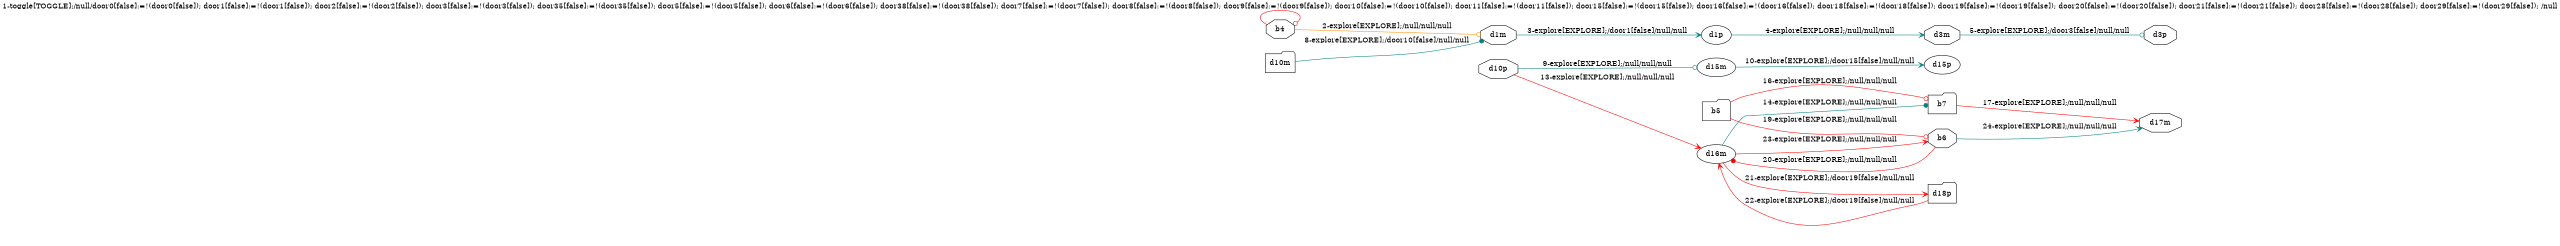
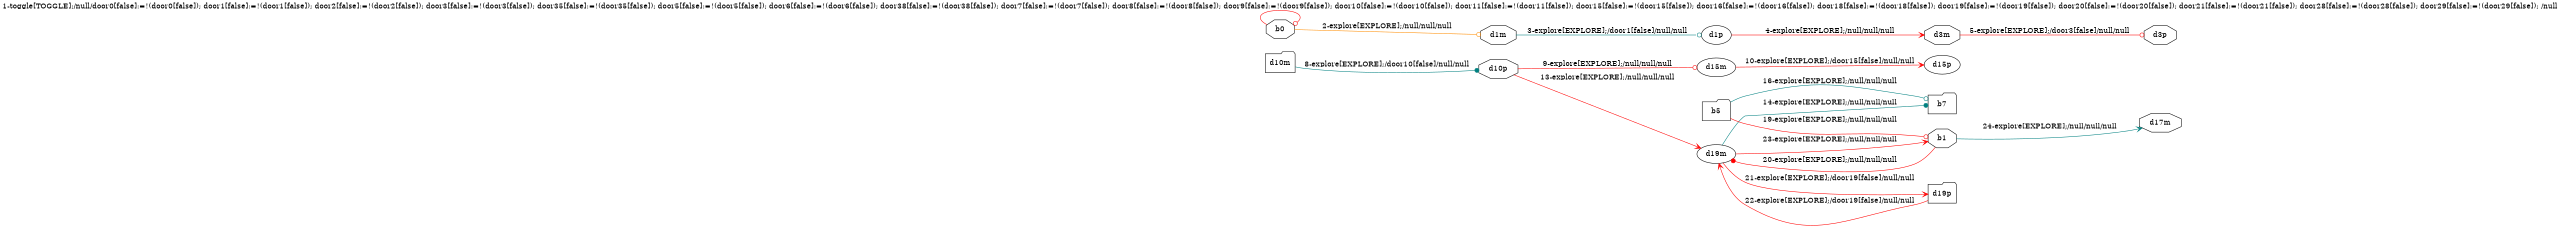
(1280, 29) -> (1280, 29)
(1606, 35) -> (1606, 35)
(1825, 35) -> (1825, 35)
(2050, 35) -> (2050, 35)
(1388, 55) -> (1385, 73)
(1827, 66) -> (1827, 66)
(1605, 68) -> (1605, 68)
(1827, 85) -> (1827, 85)
(2045, 113) -> none
(1942, 138) -> (1942, 138)
(1716, 154) -> (1716, 154)
(1942, 194) -> (1942, 194)
